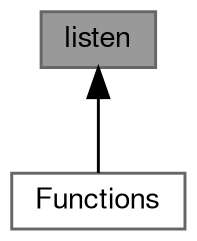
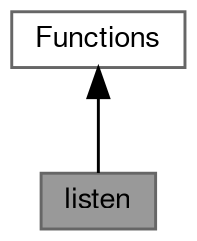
(98, 135) -> (98, 135)
